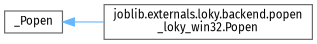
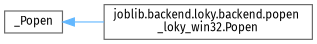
(208, 22) -> (208, 22)
